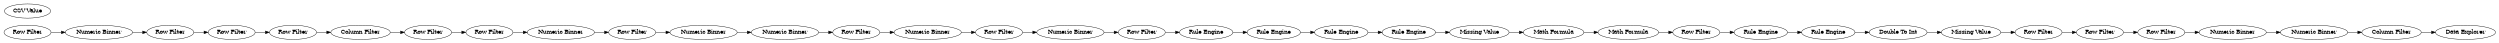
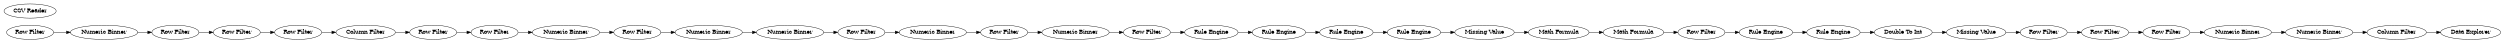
(28, 11) -> (30, 11)
